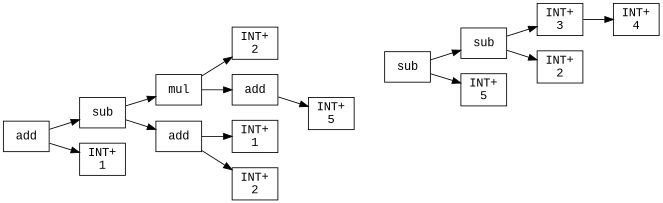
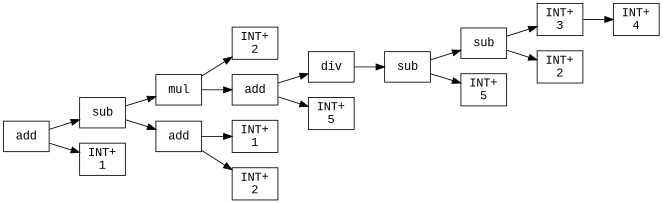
none -> (331, 67)
